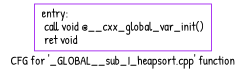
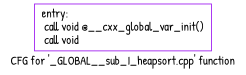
(60, 40) -> (61, 40)
